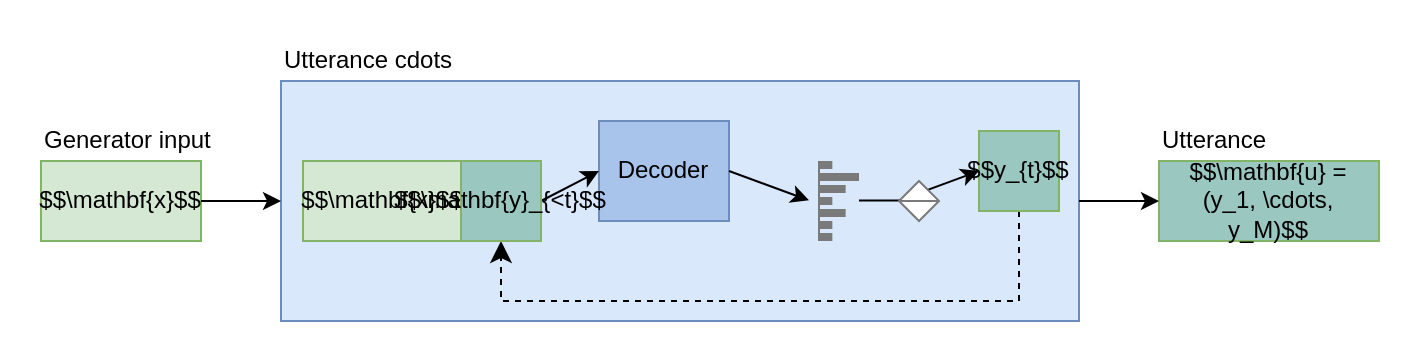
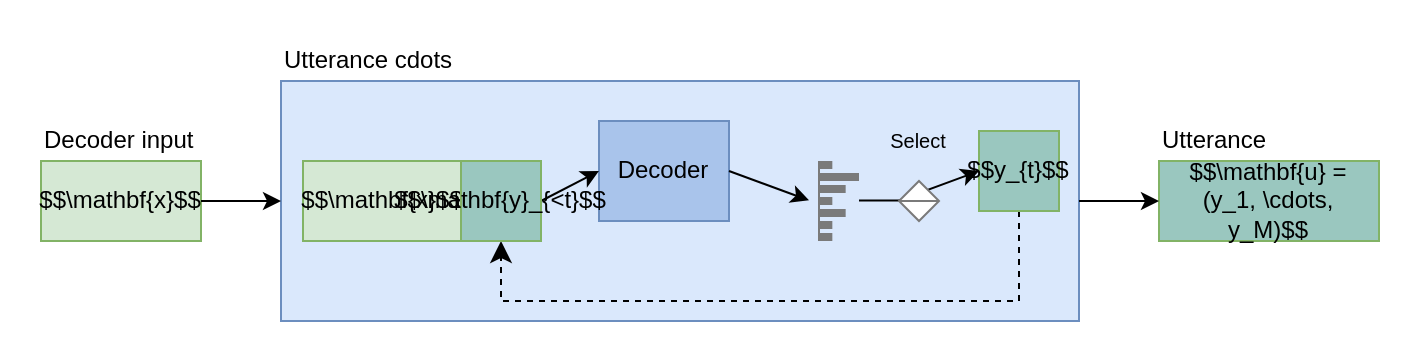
(133, 141) -> (126, 141)
none -> (919, 141)
